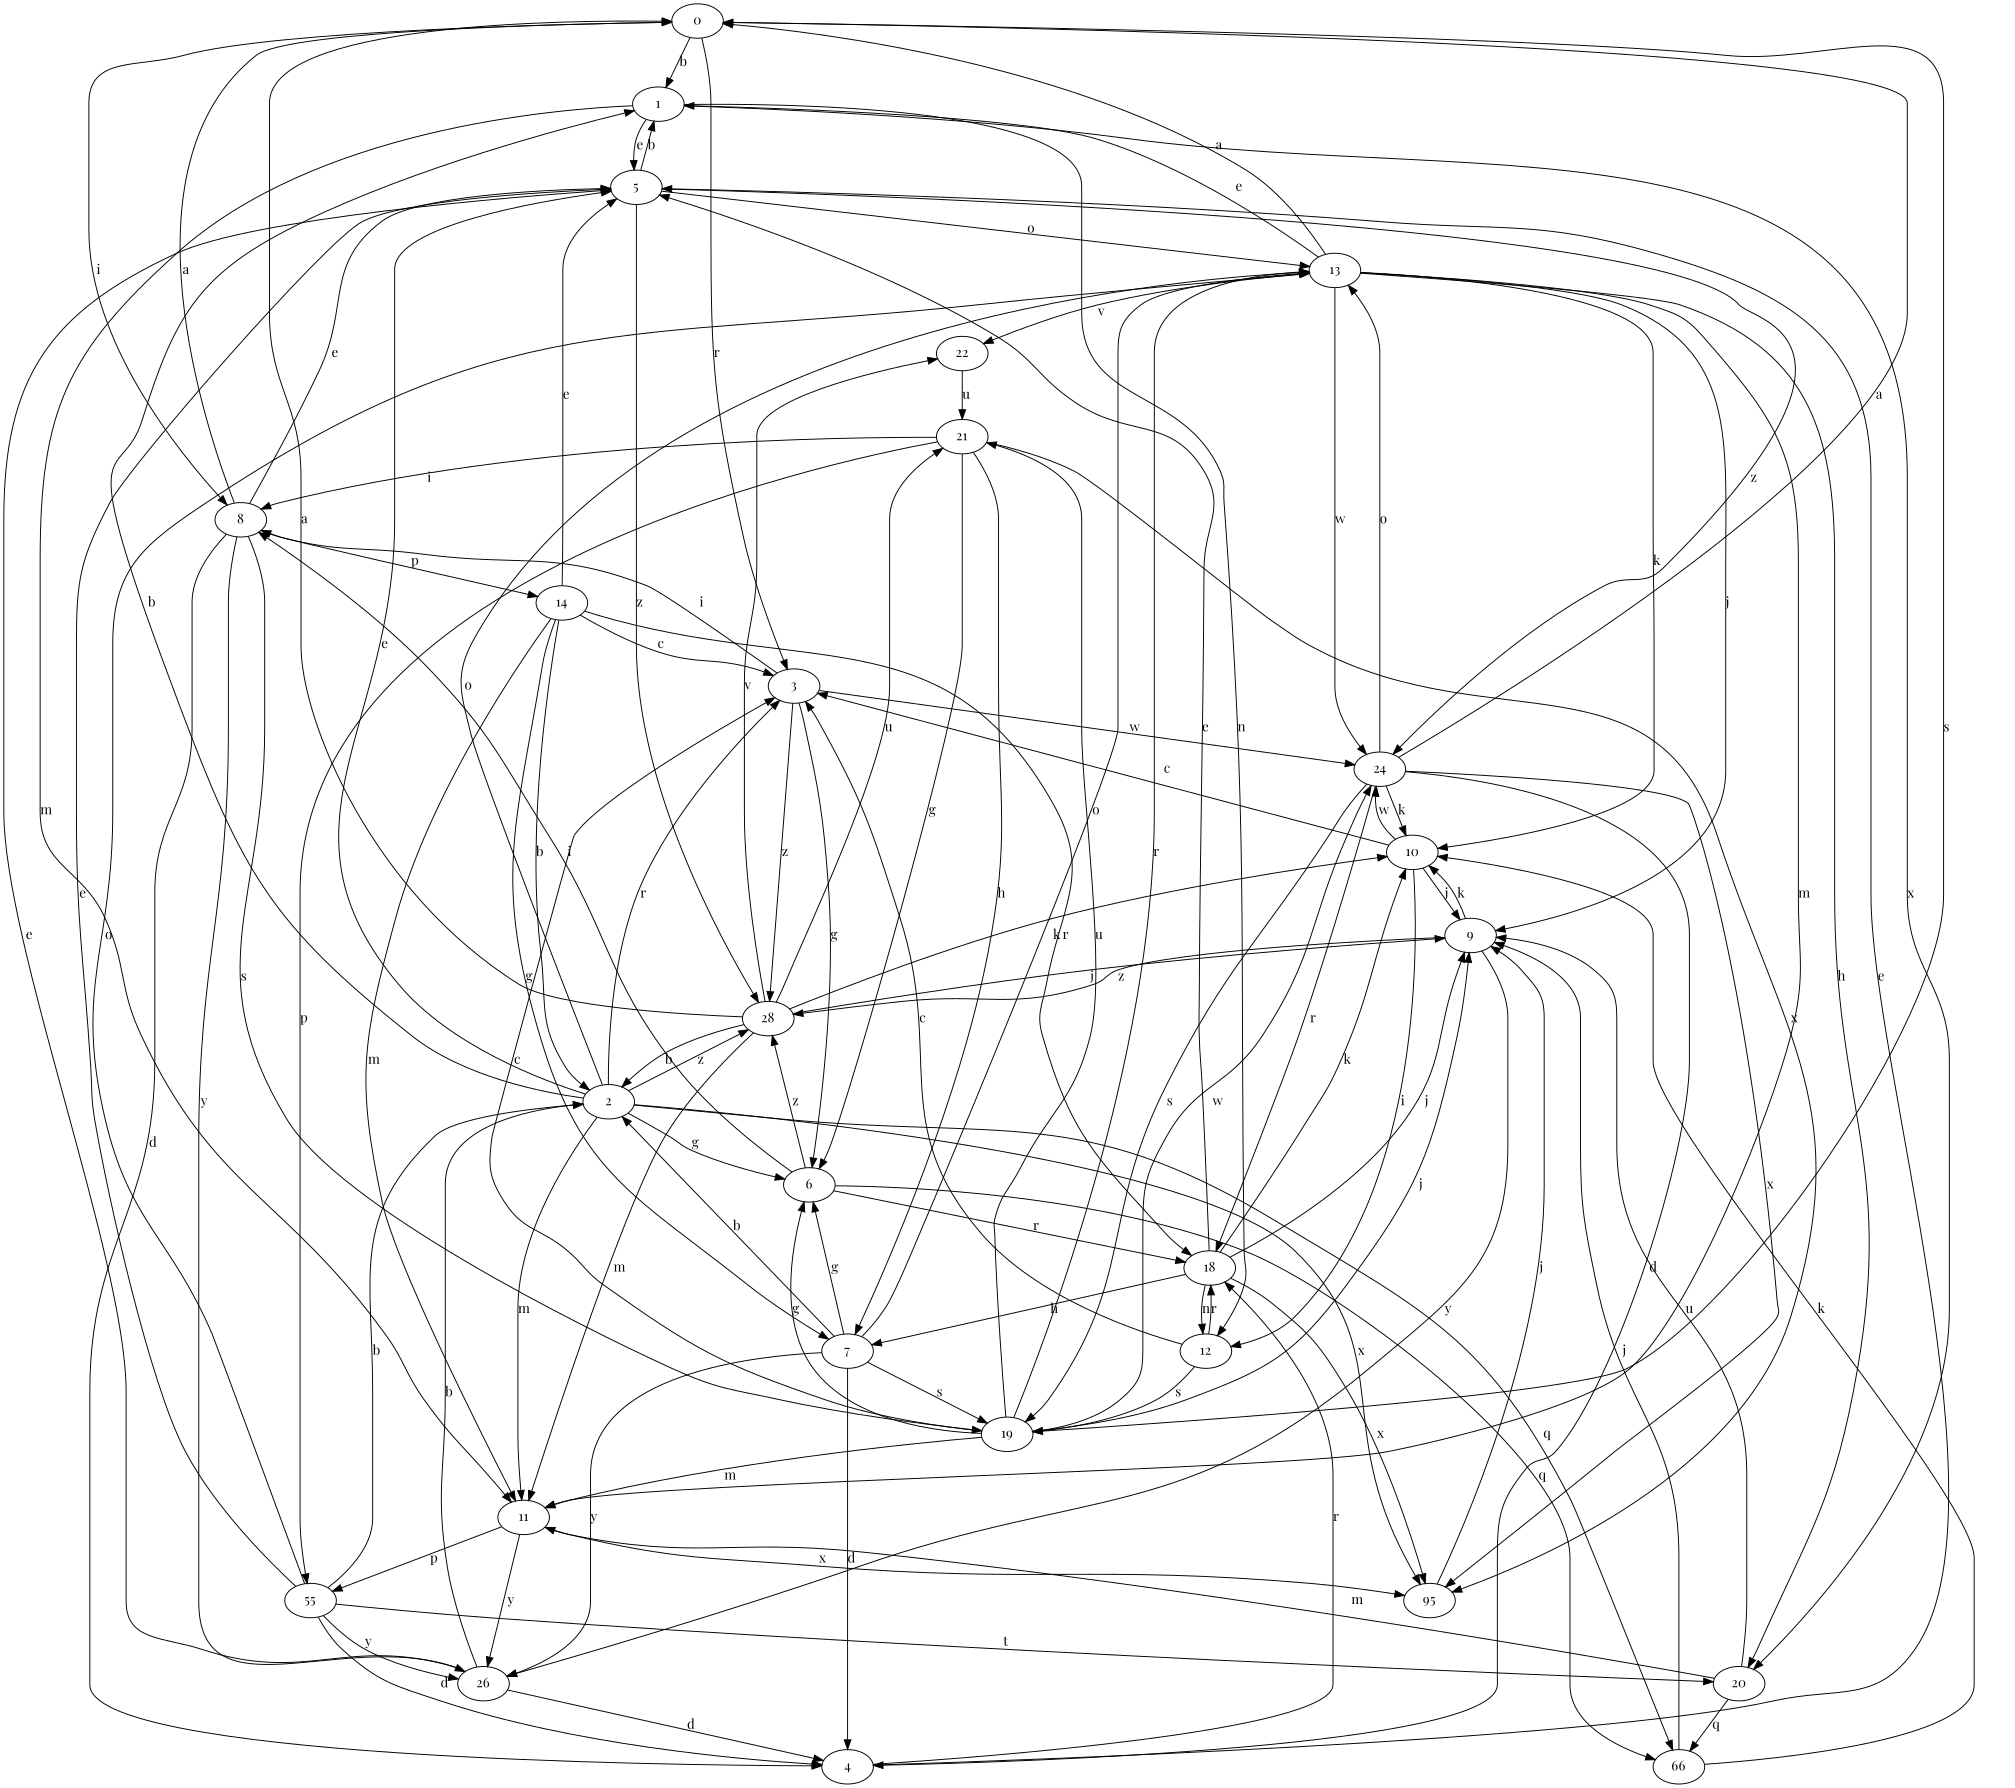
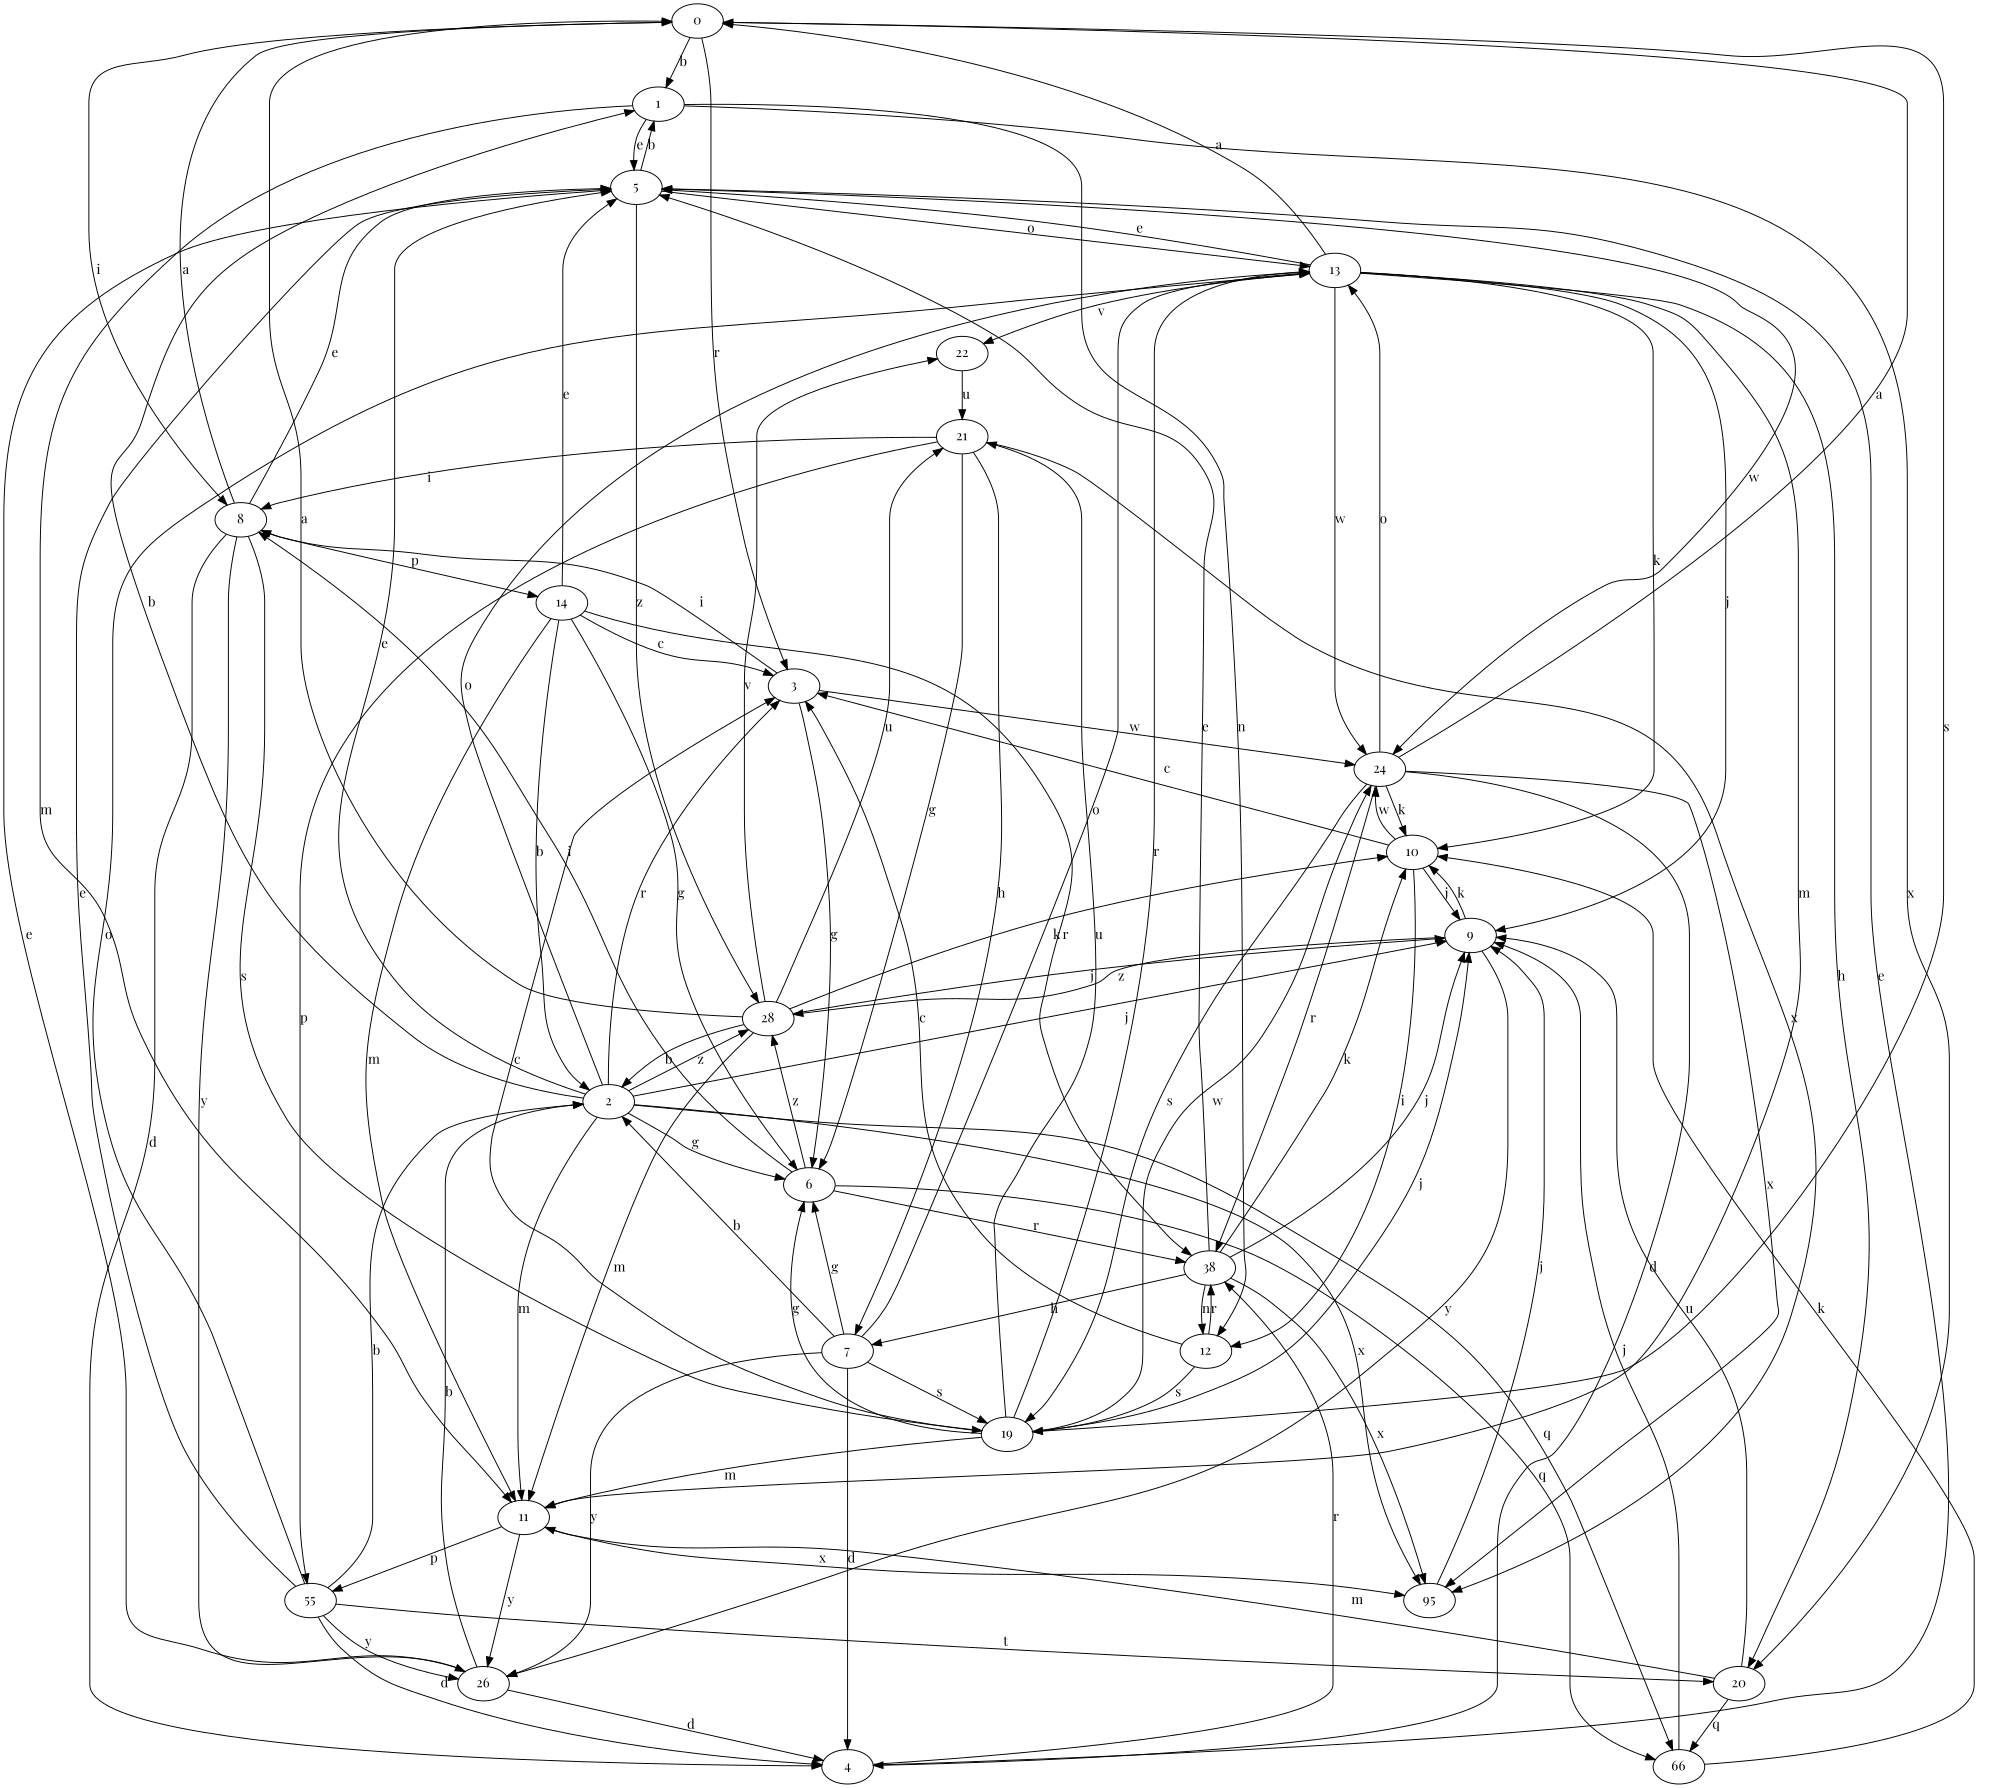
(1118, 146) -> (993, 216)
(1754, 478) -> (1754, 478)
(782, 848) -> none
none -> (1015, 1023)
(540, 1034) -> (678, 894)
(1210, 1268) -> (1210, 1268)
